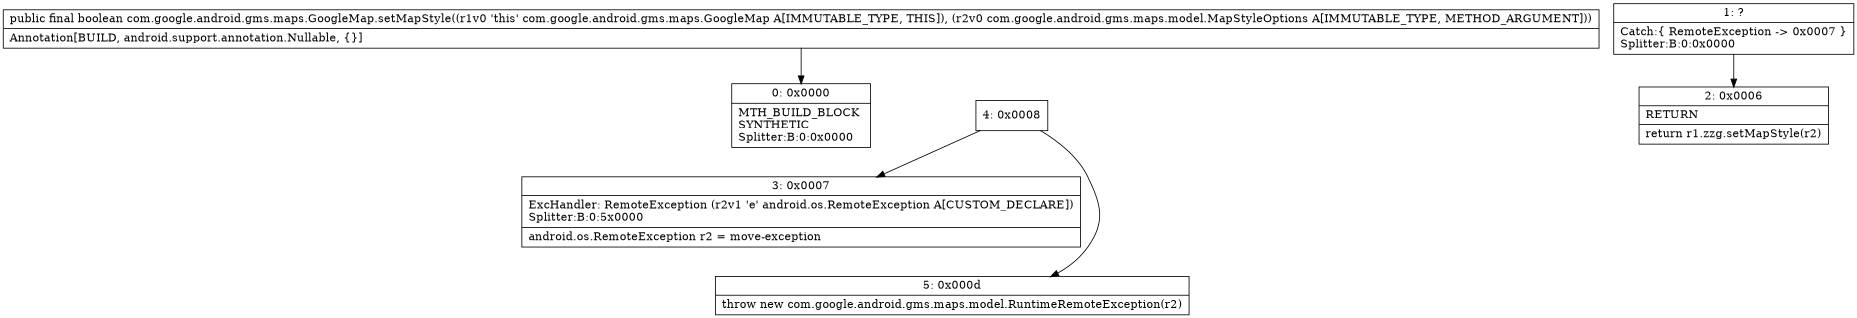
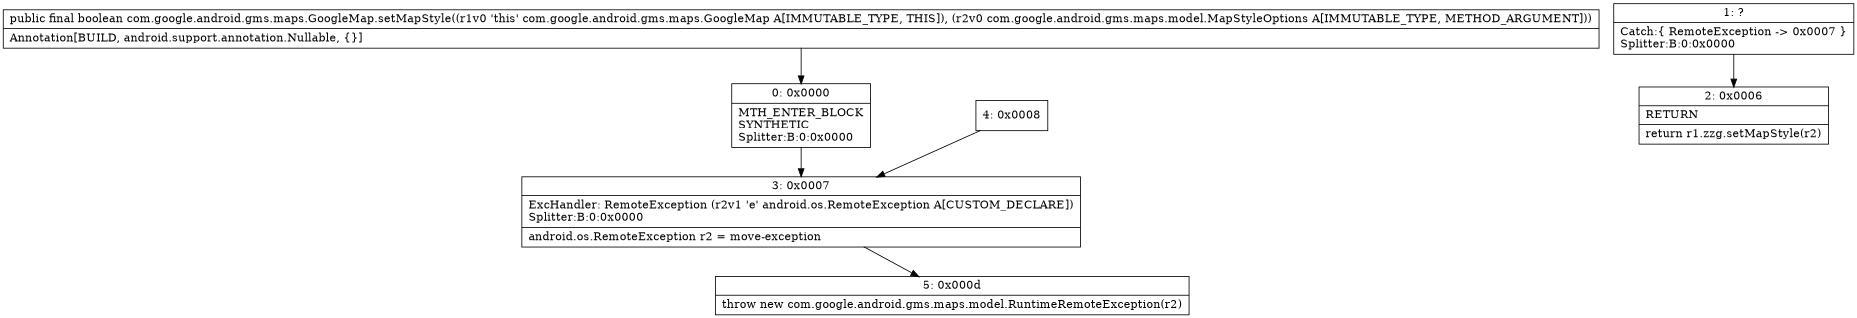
(799, 113) -> (801, 113)
none -> (801, 158)
(1097, 199) -> (888, 260)
(586, 217) -> (586, 217)
